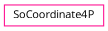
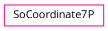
(54, 15) -> (54, 15)
